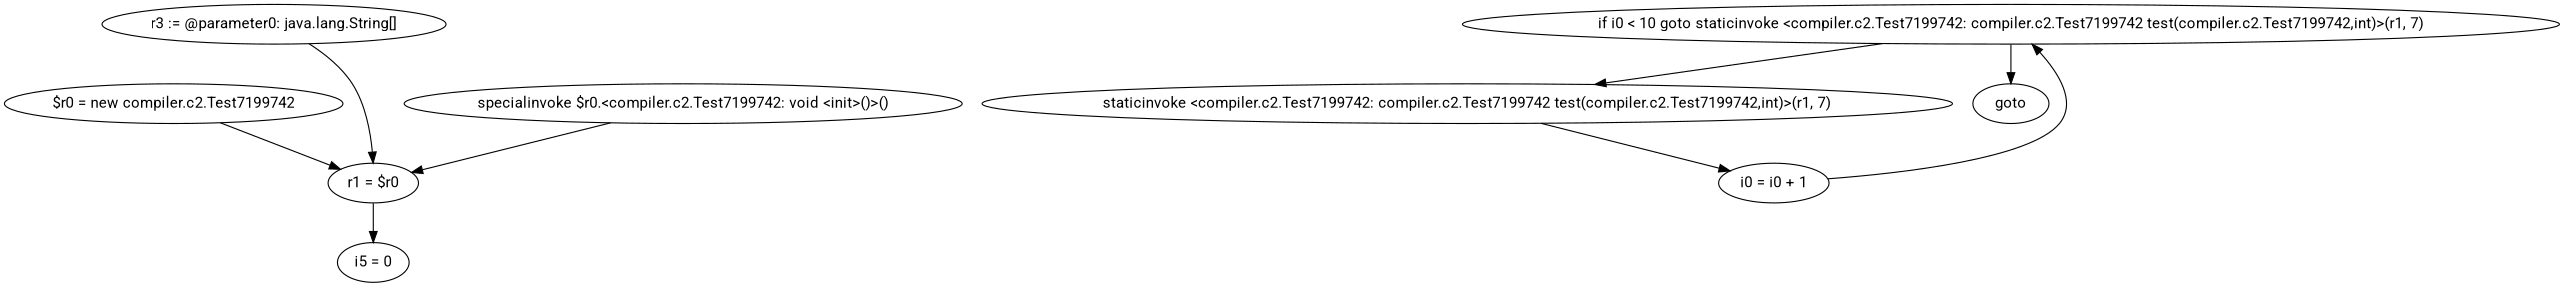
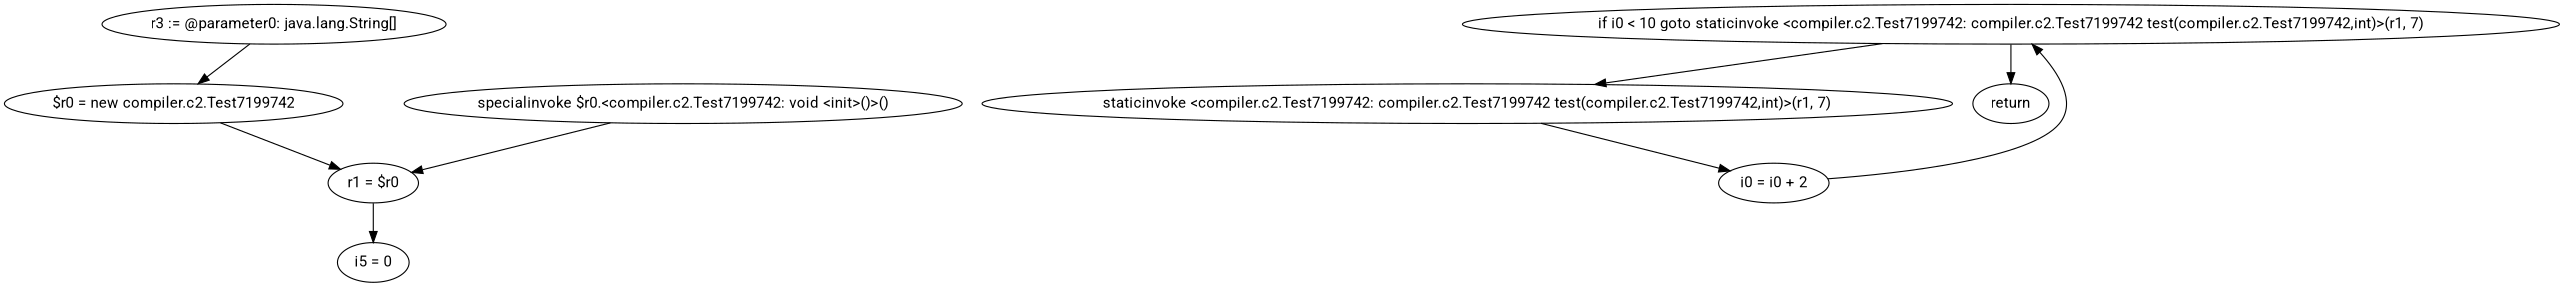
(355, 89) -> (228, 61)
(2011, 104) -> (2011, 104)
(1774, 183) -> (1774, 183)
